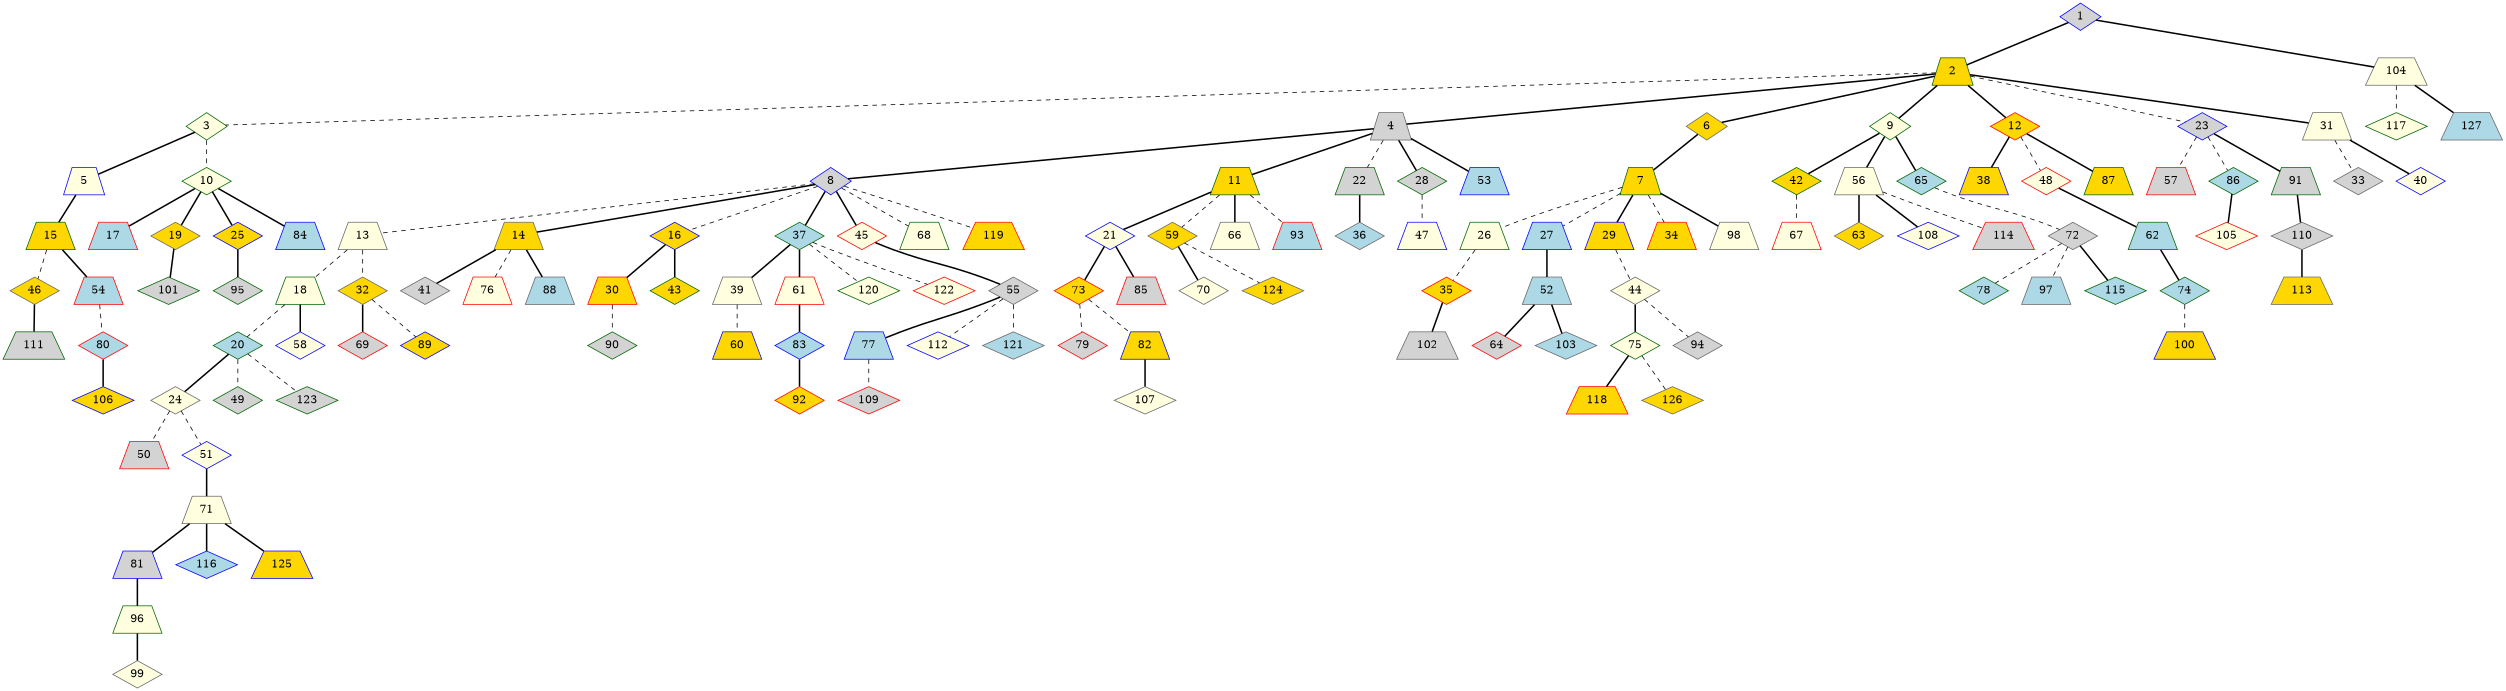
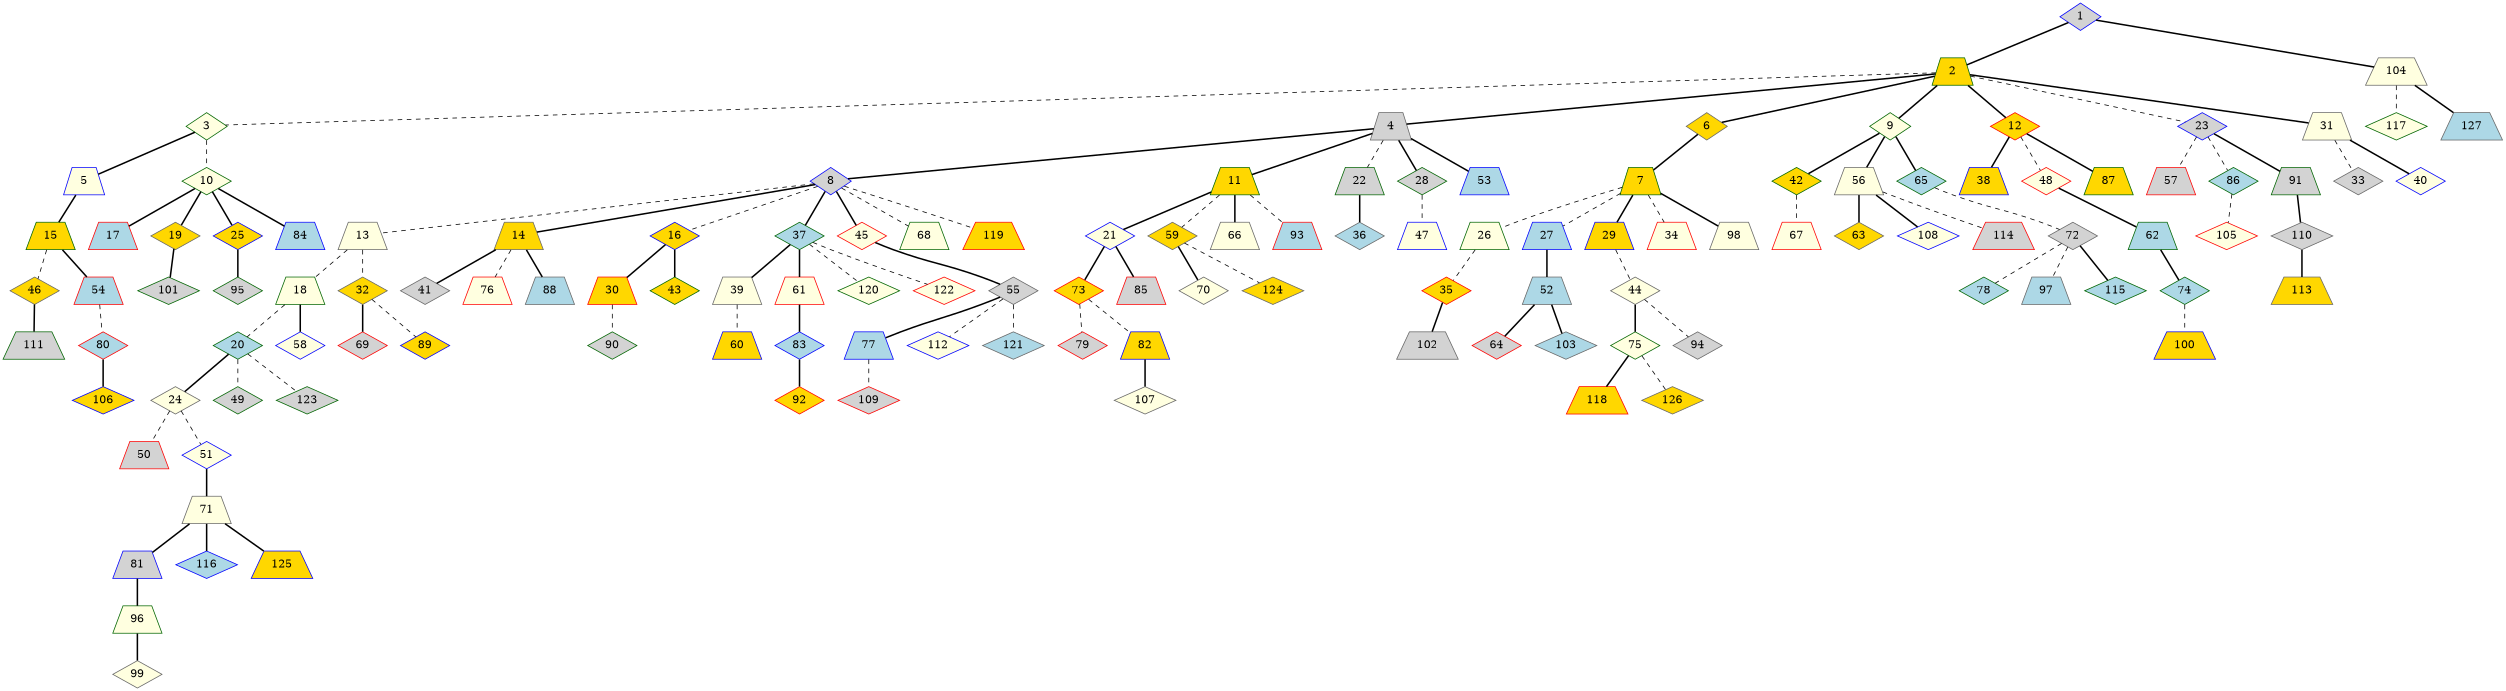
(2230, 208) -> (2230, 208)
(1672, 236) -> (1672, 236)
